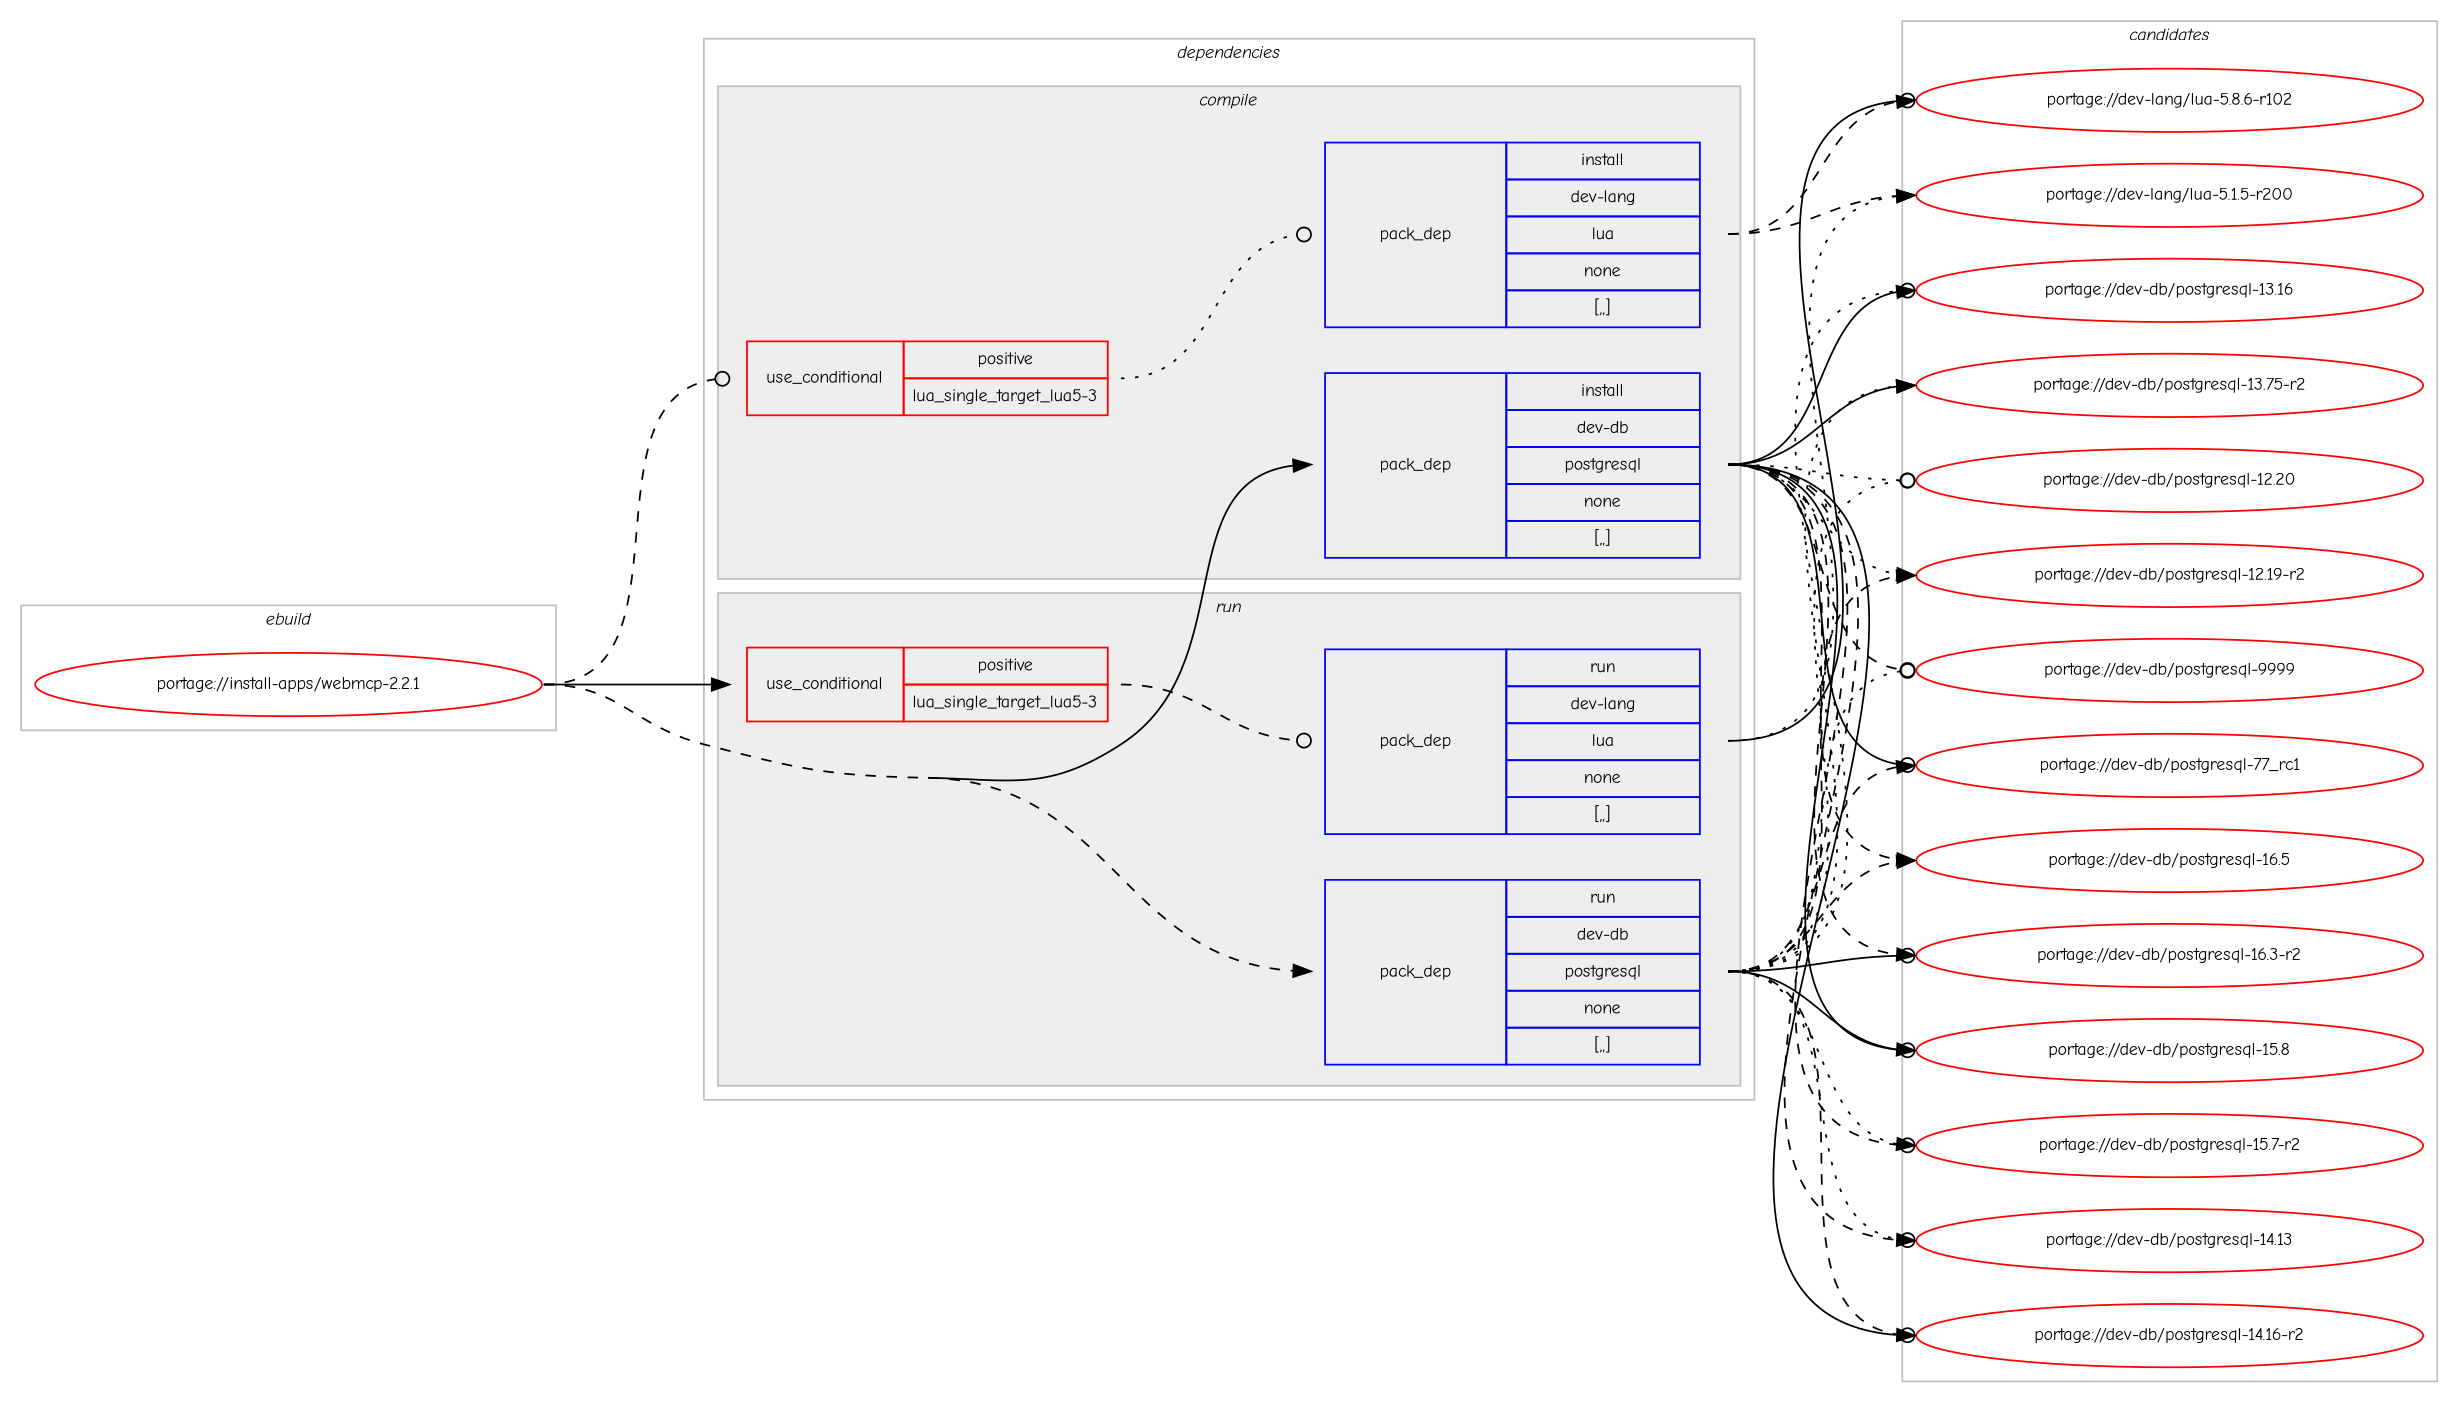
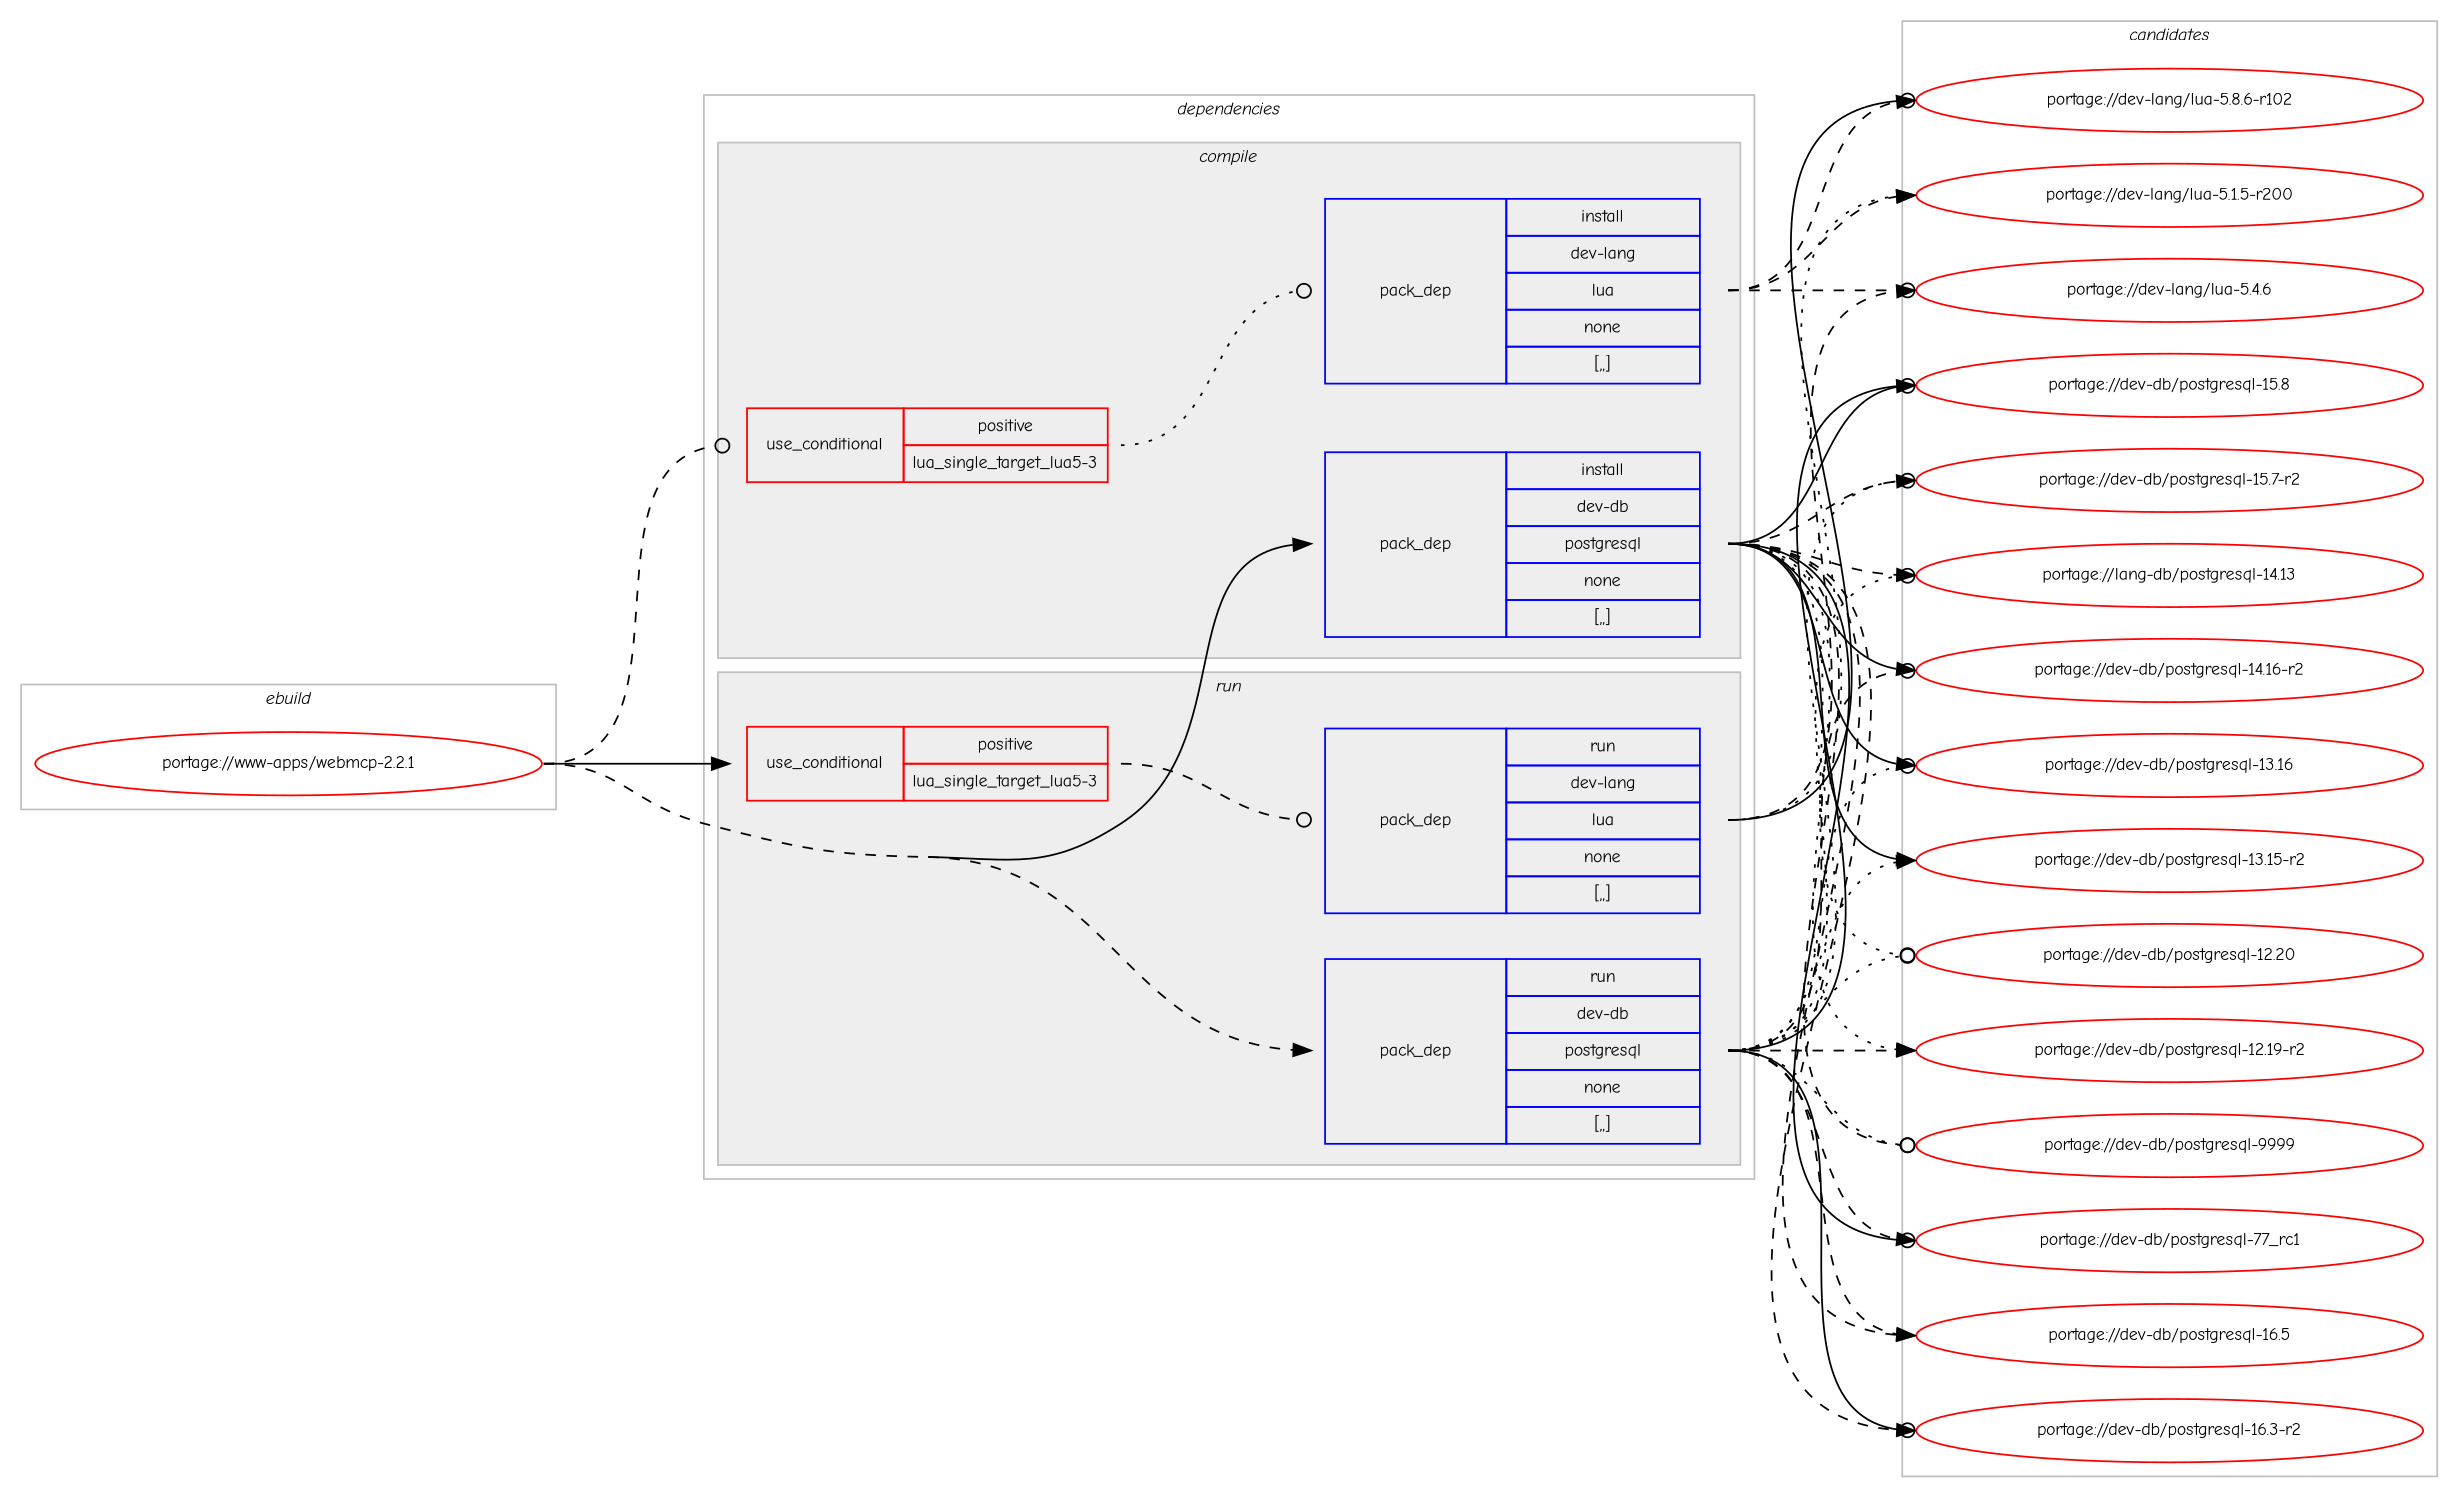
none -> (2170, 290)
(2170, 385) -> (2170, 861)
(289, 685) -> (289, 764)
(2170, 1241) -> (2170, 575)
